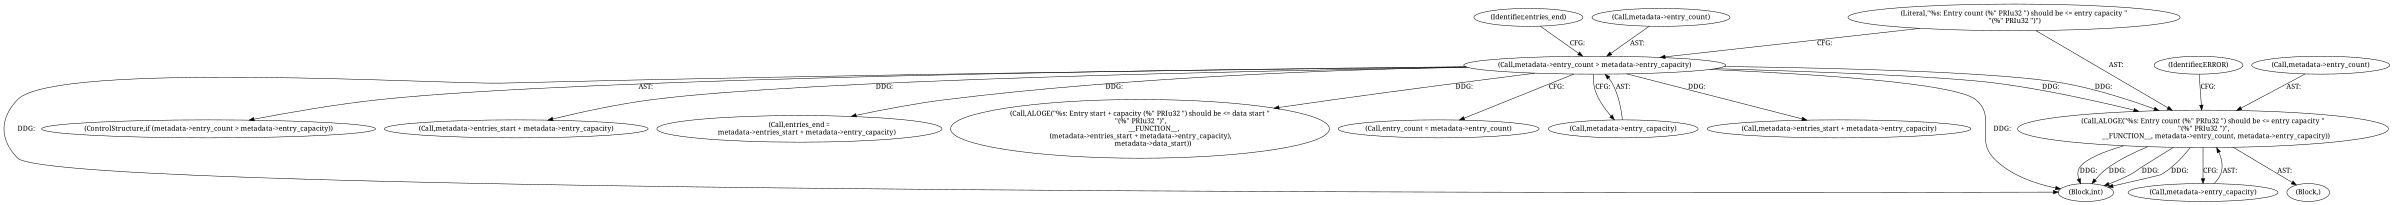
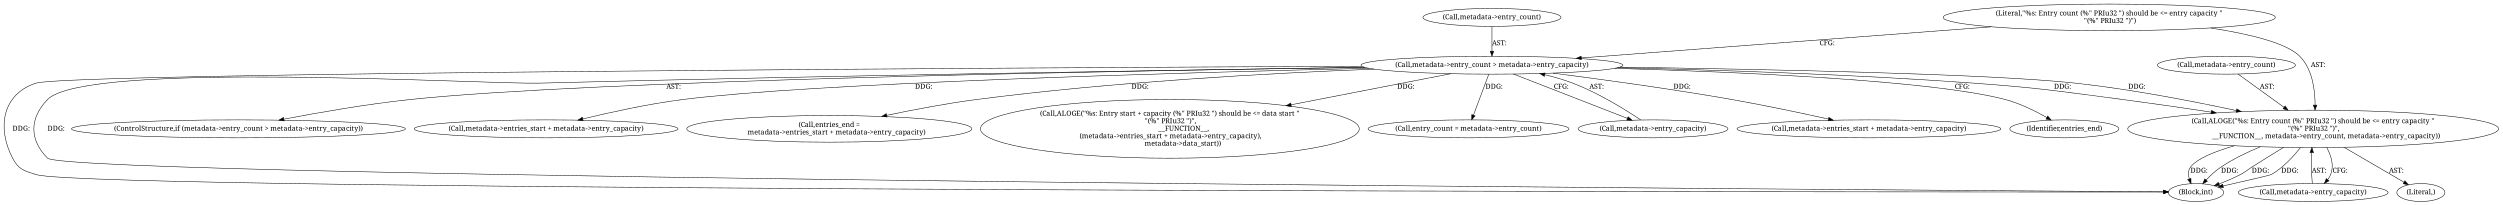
(1559, 40) -> (1833, 78)
(2199, 65) -> none
(1557, 87) -> (1495, 87)
(2308, 193) -> (2421, 193)
